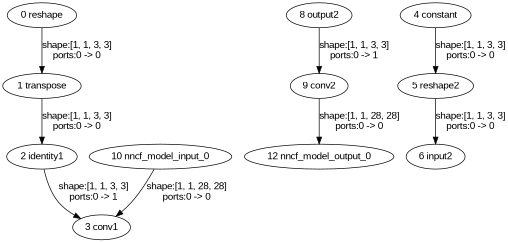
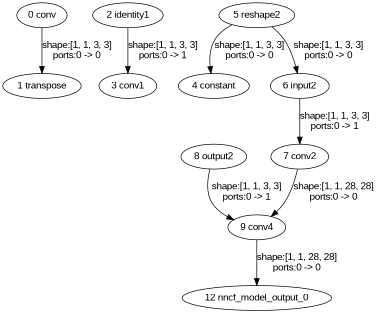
(42, 15) -> (42, 15)
(436, 47) -> (214, 42)
(319, 86) -> (257, 227)
(42, 118) -> none
(160, 157) -> none
none -> (300, 157)
